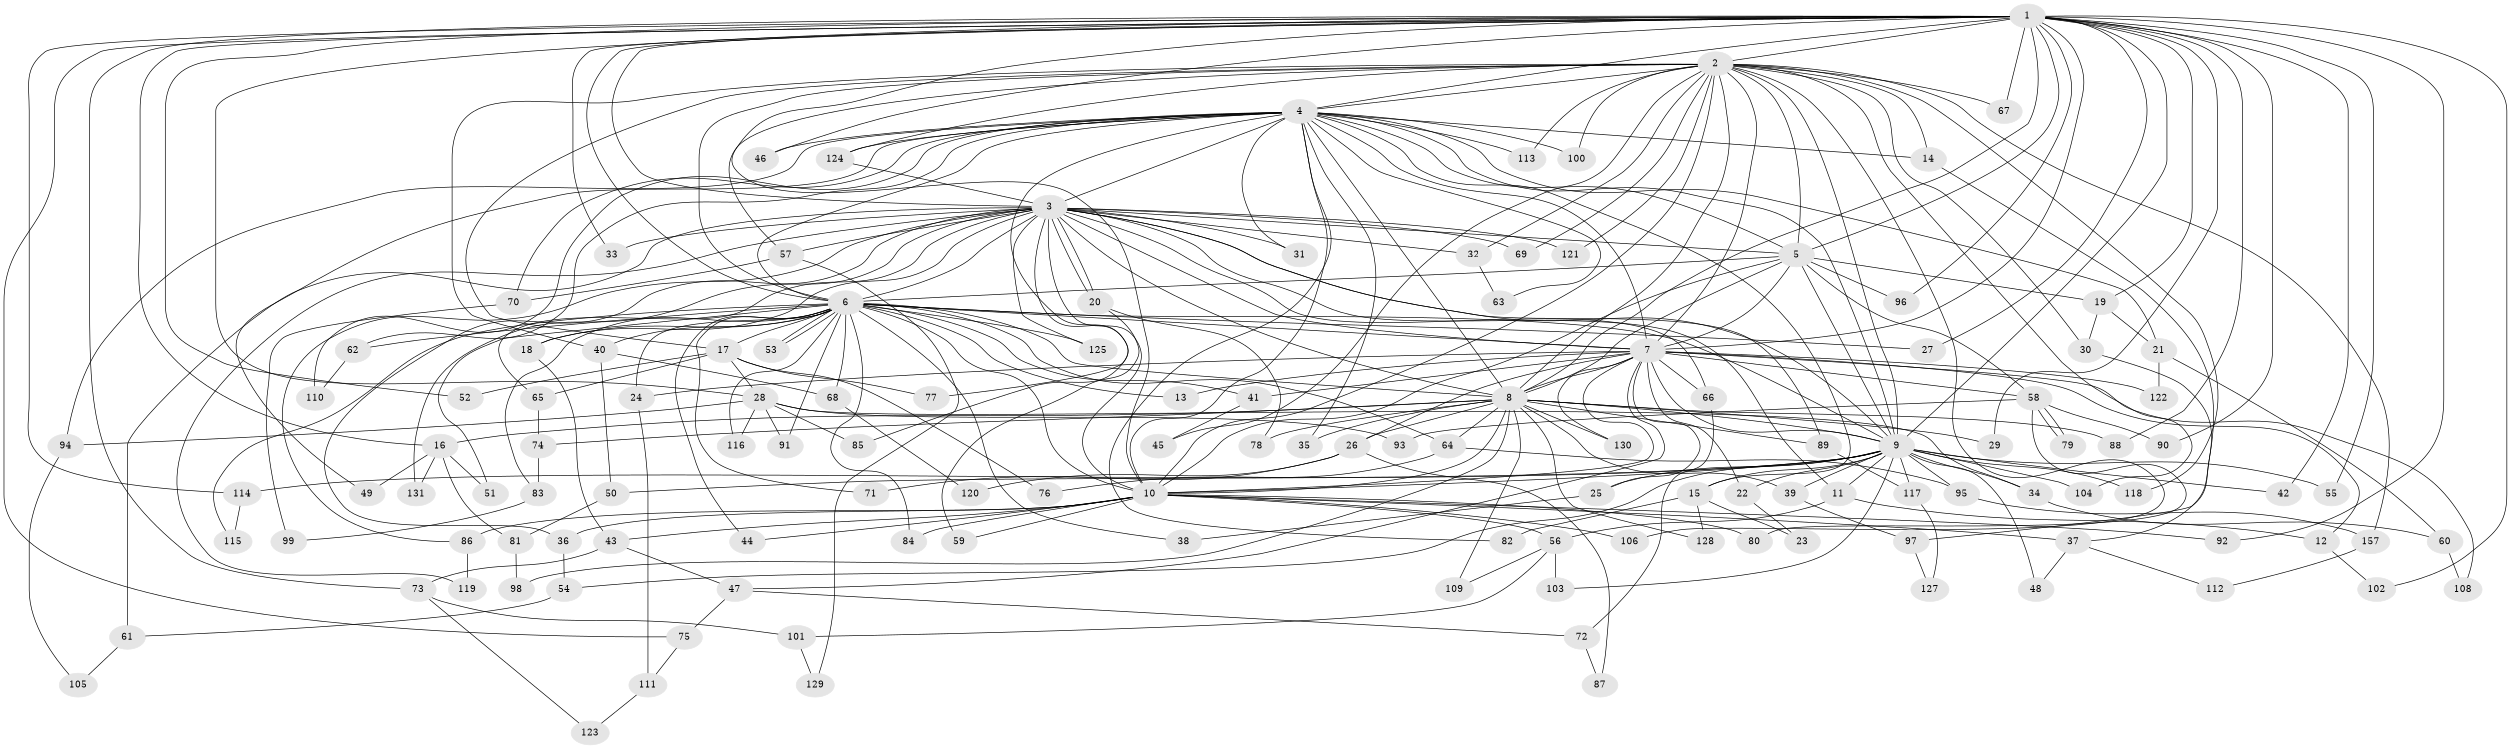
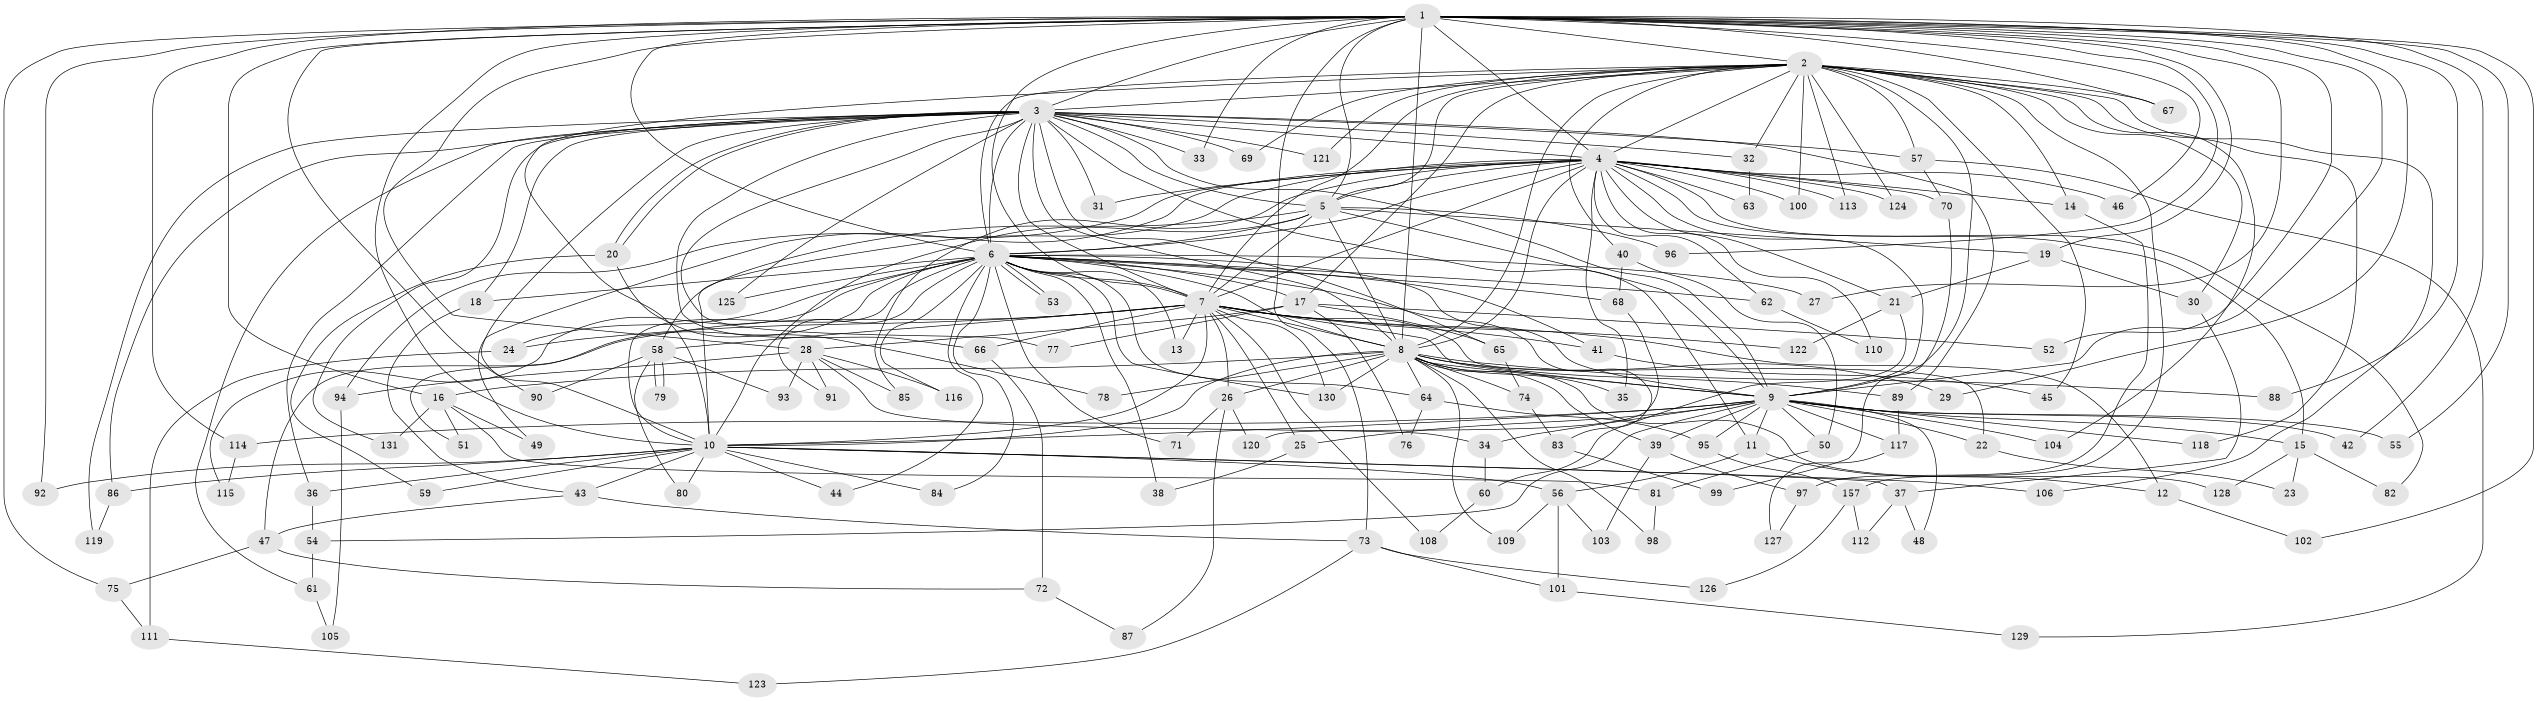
(965, 188) -> (1384, 90)
(723, 327) -> (1125, 356)
(1761, 572) -> (1626, 493)
none -> (1708, 590)
